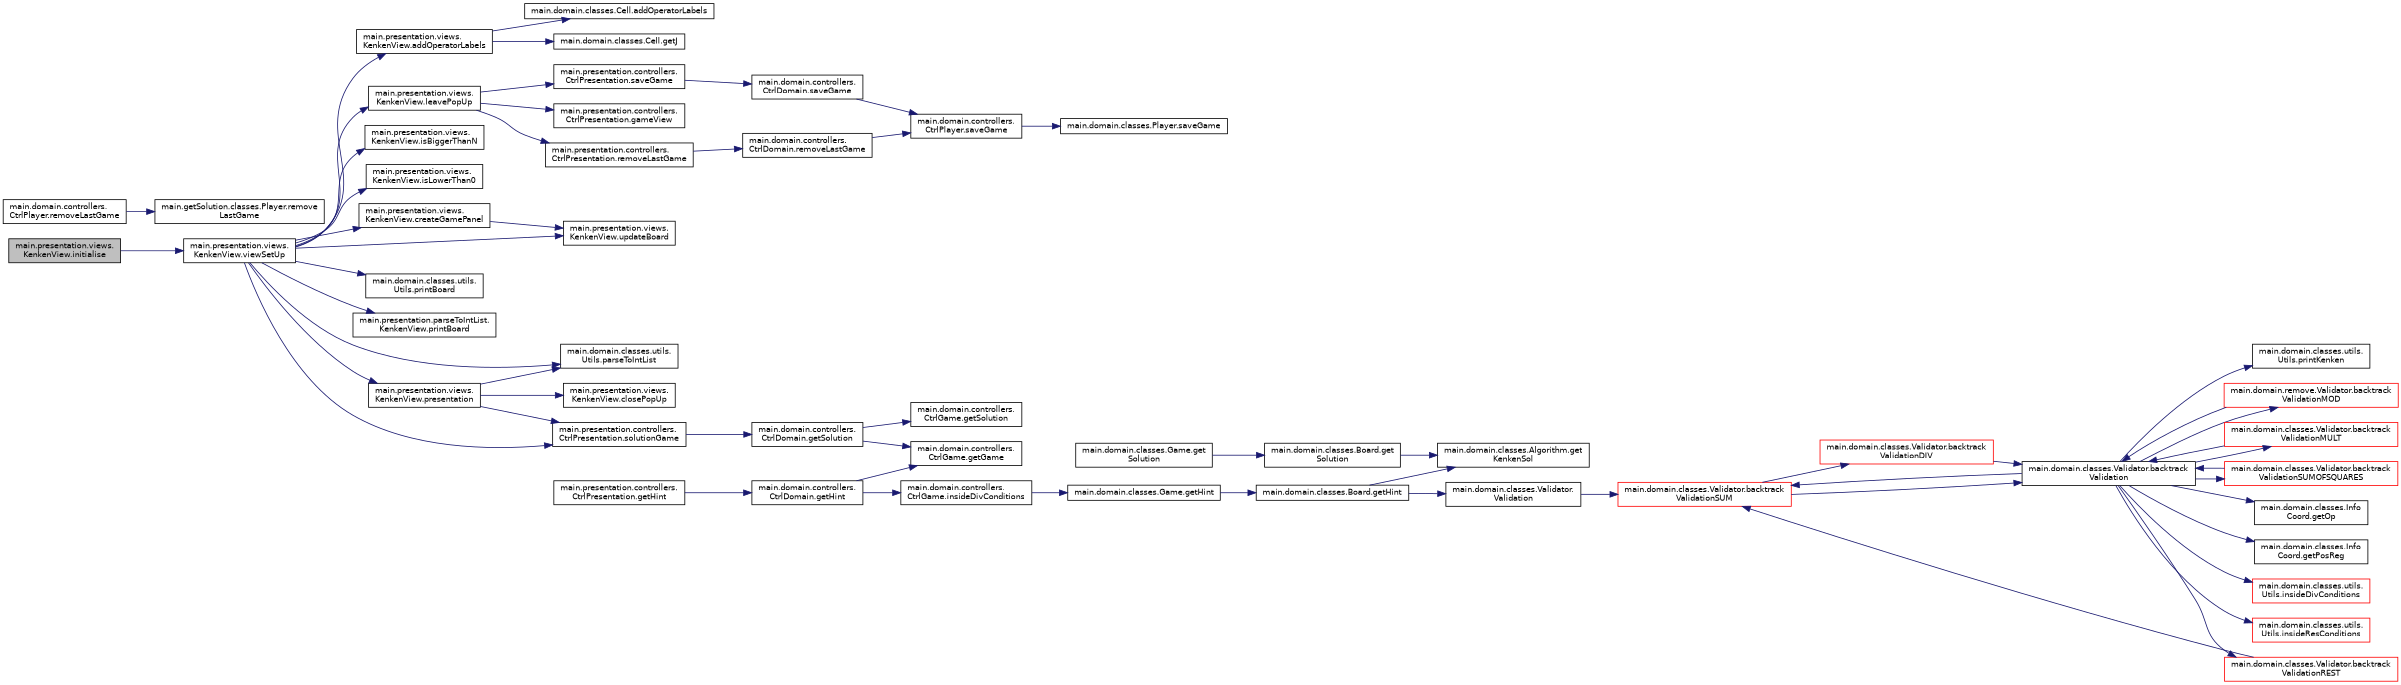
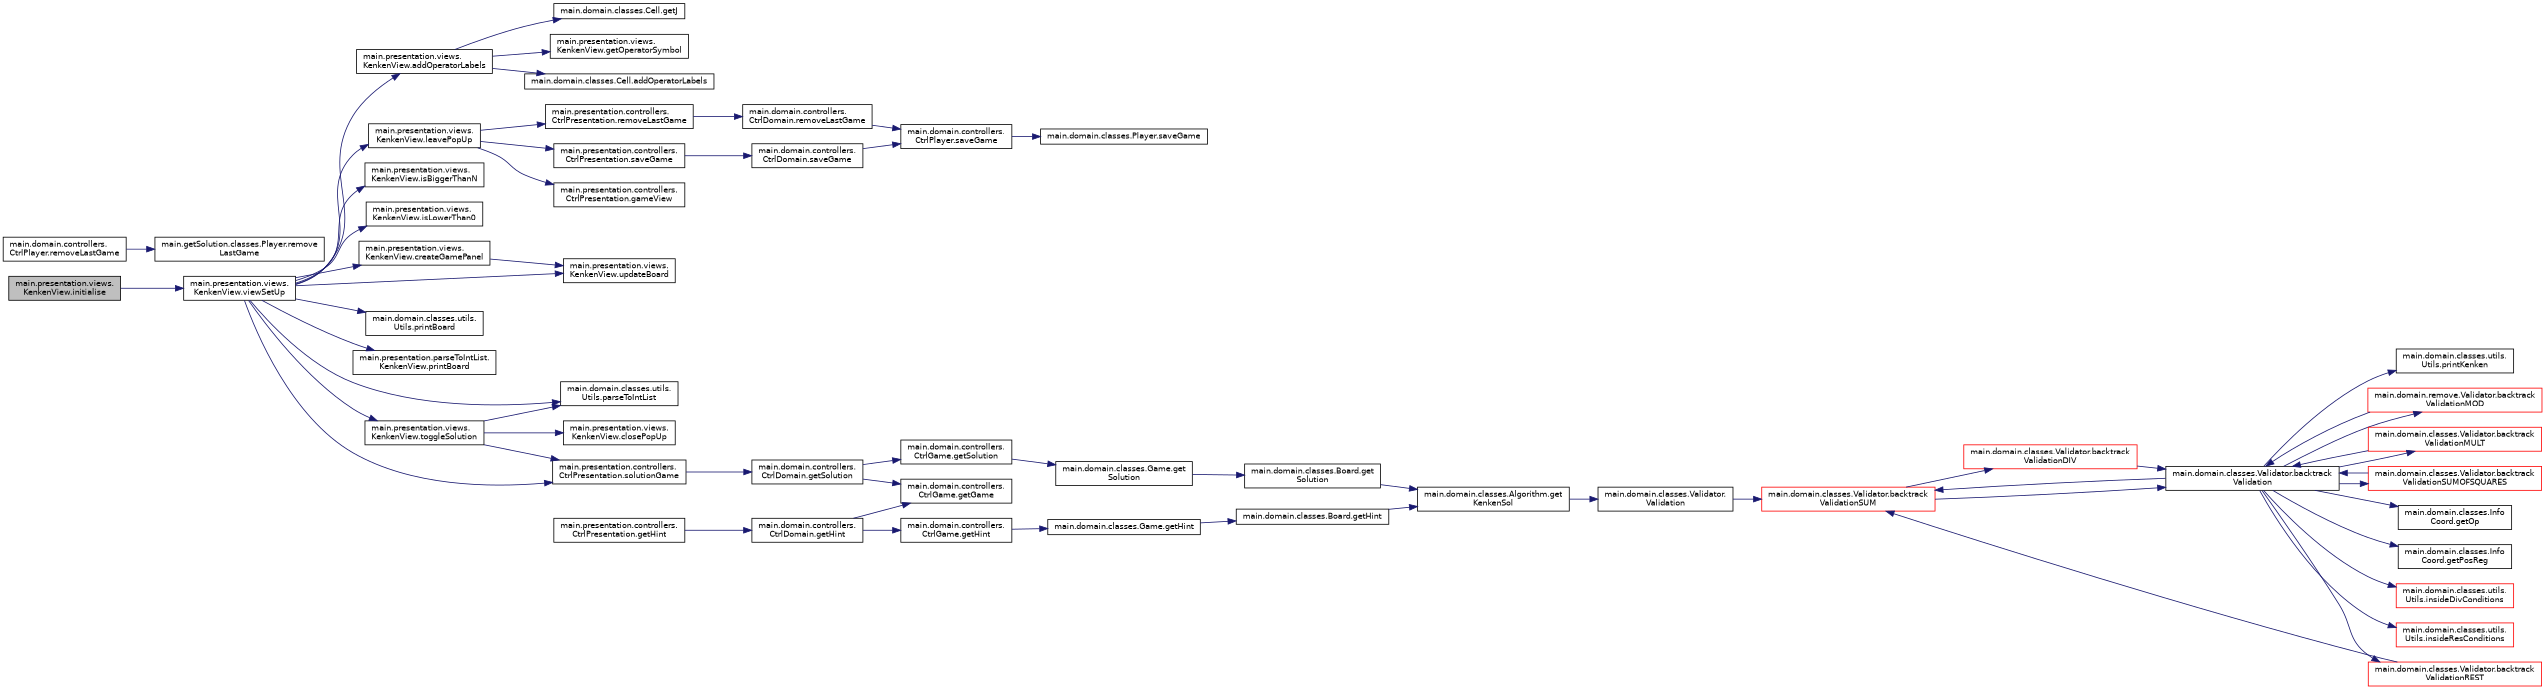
none -> (619, 46)
(424, 395) -> (424, 433)
none -> (1030, 461)
(966, 493) -> (956, 530)
(1423, 494) -> (1580, 499)
